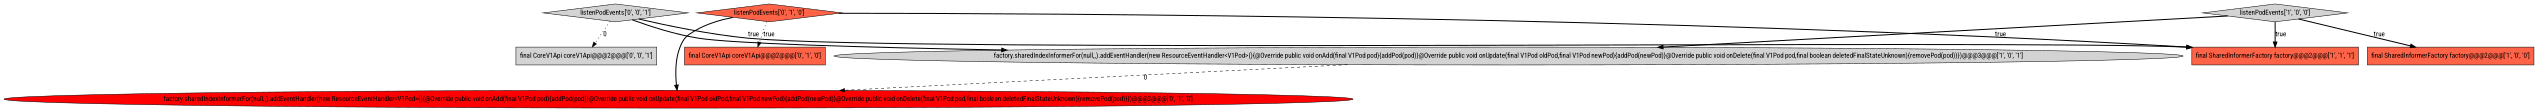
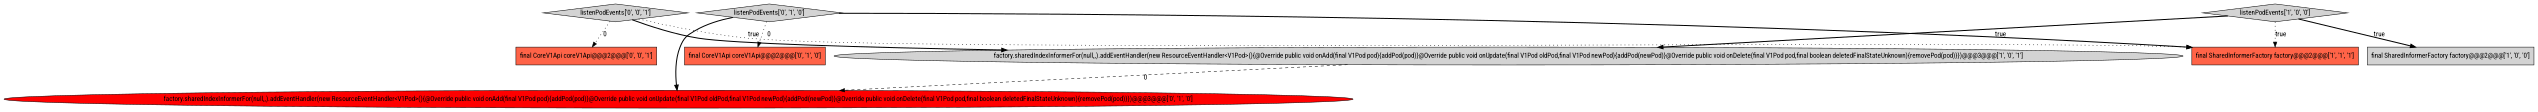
(769, 13) -> (769, 13)
(2275, 32) -> (2275, 32)
(769, 34) -> (769, 34)
(1412, 45) -> (1412, 45)
(586, 56) -> (586, 56)
(2451, 56) -> (2451, 56)
